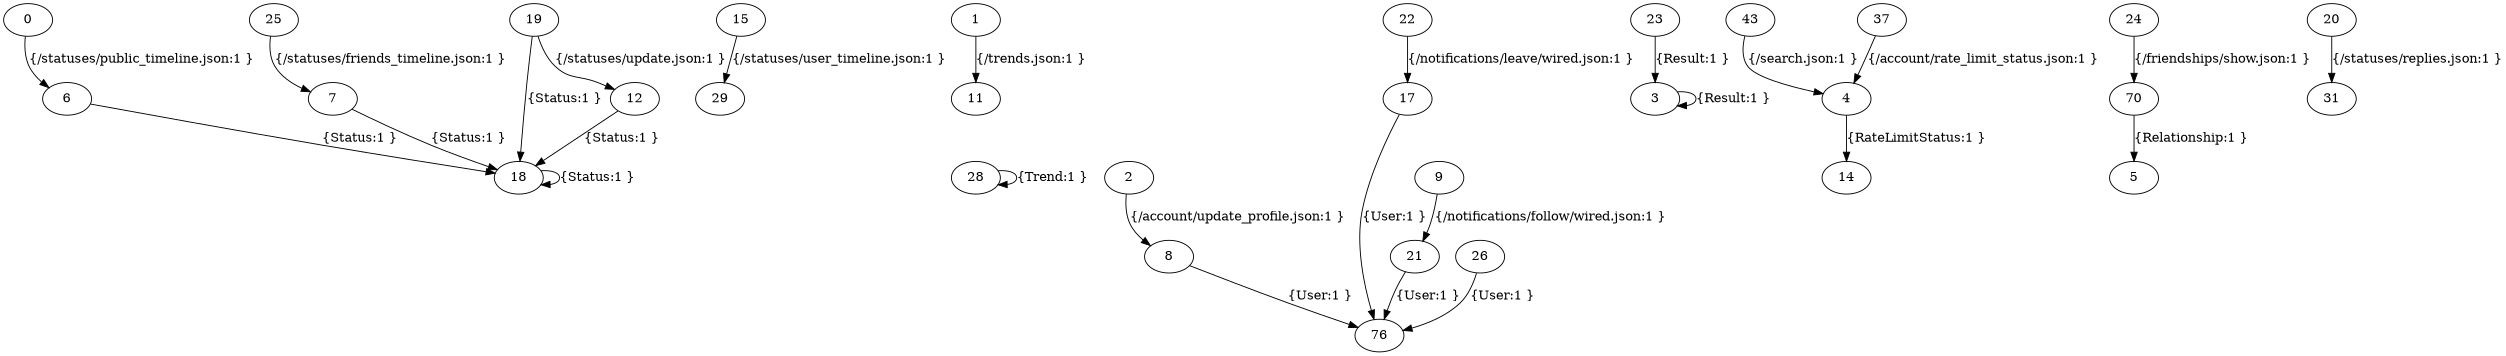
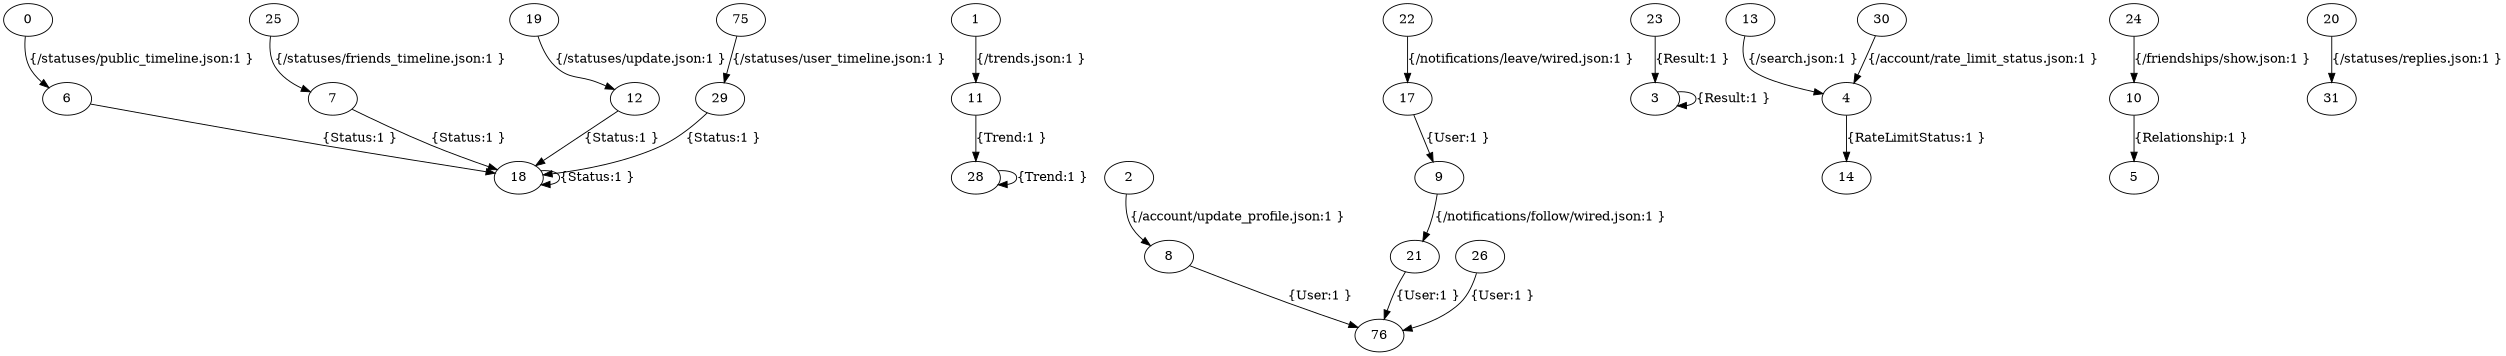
(741, 20) -> (741, 20)
(1750, 20) -> (1750, 20)
(1882, 20) -> (1882, 20)
(526, 94) -> (635, 156)
(2134, 99) -> (2134, 99)
none -> (976, 134)
(1362, 210) -> (1422, 134)
